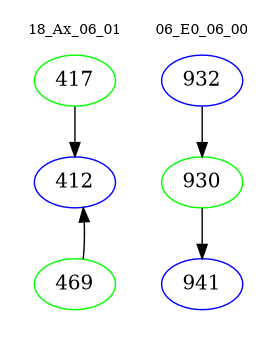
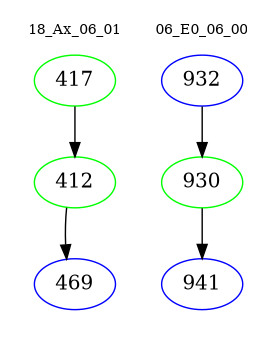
(75, 182) -> (75, 182)
(84, 241) -> (65, 226)
(75, 284) -> (75, 284)
